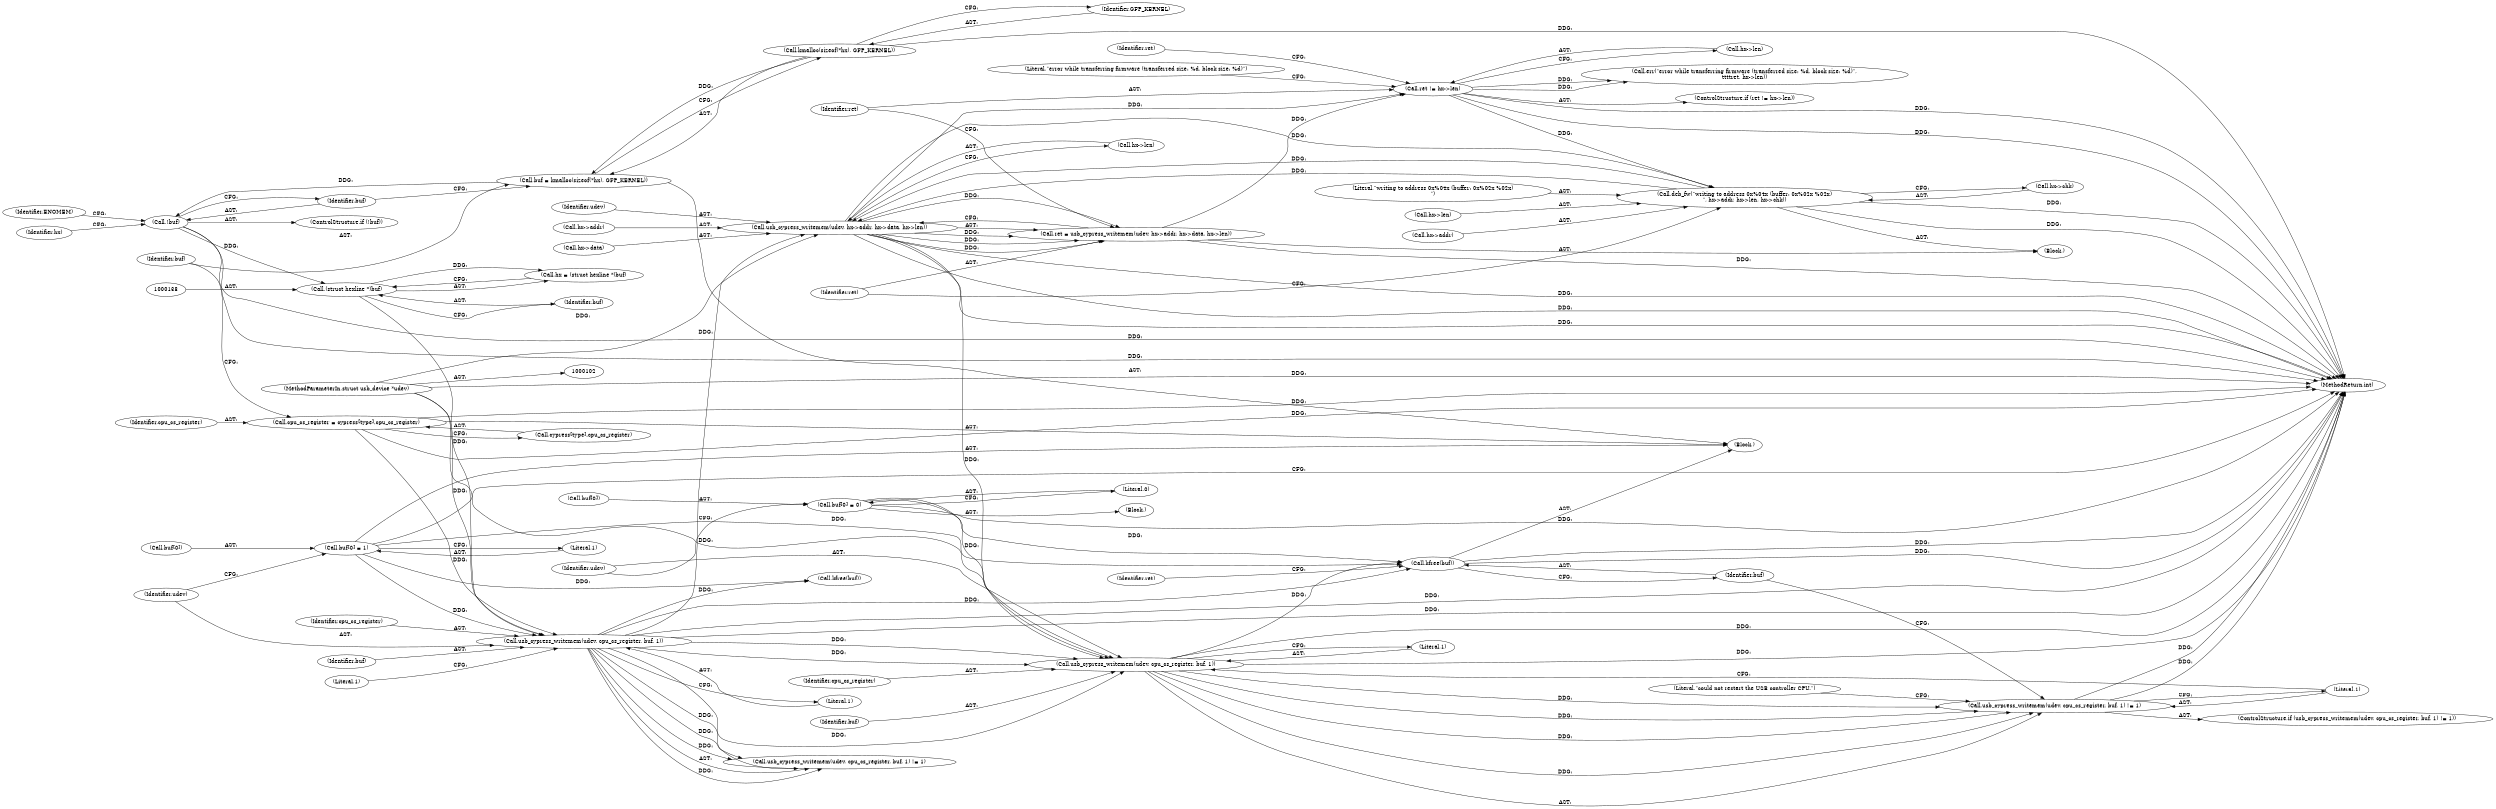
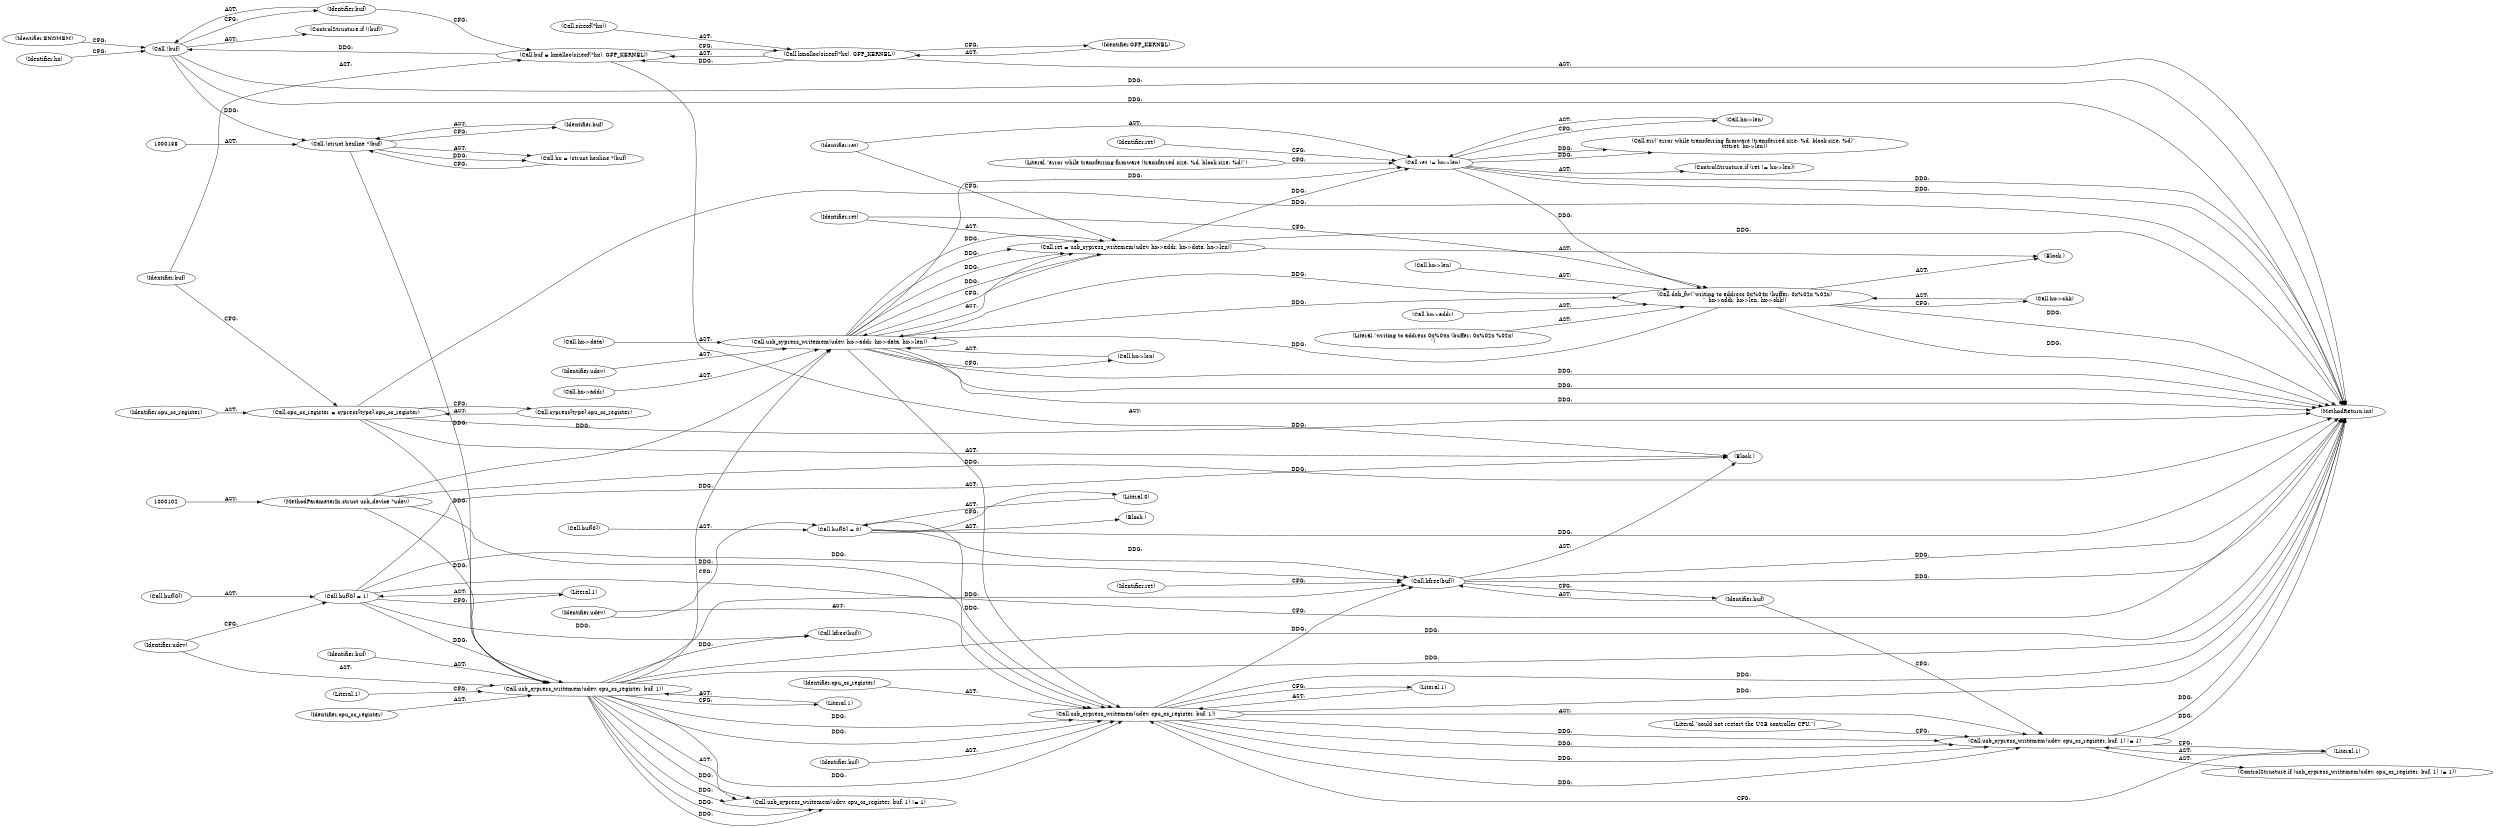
none -> (584, 27)
(1566, 29) -> (1566, 64)
(485, 379) -> (222, 502)
